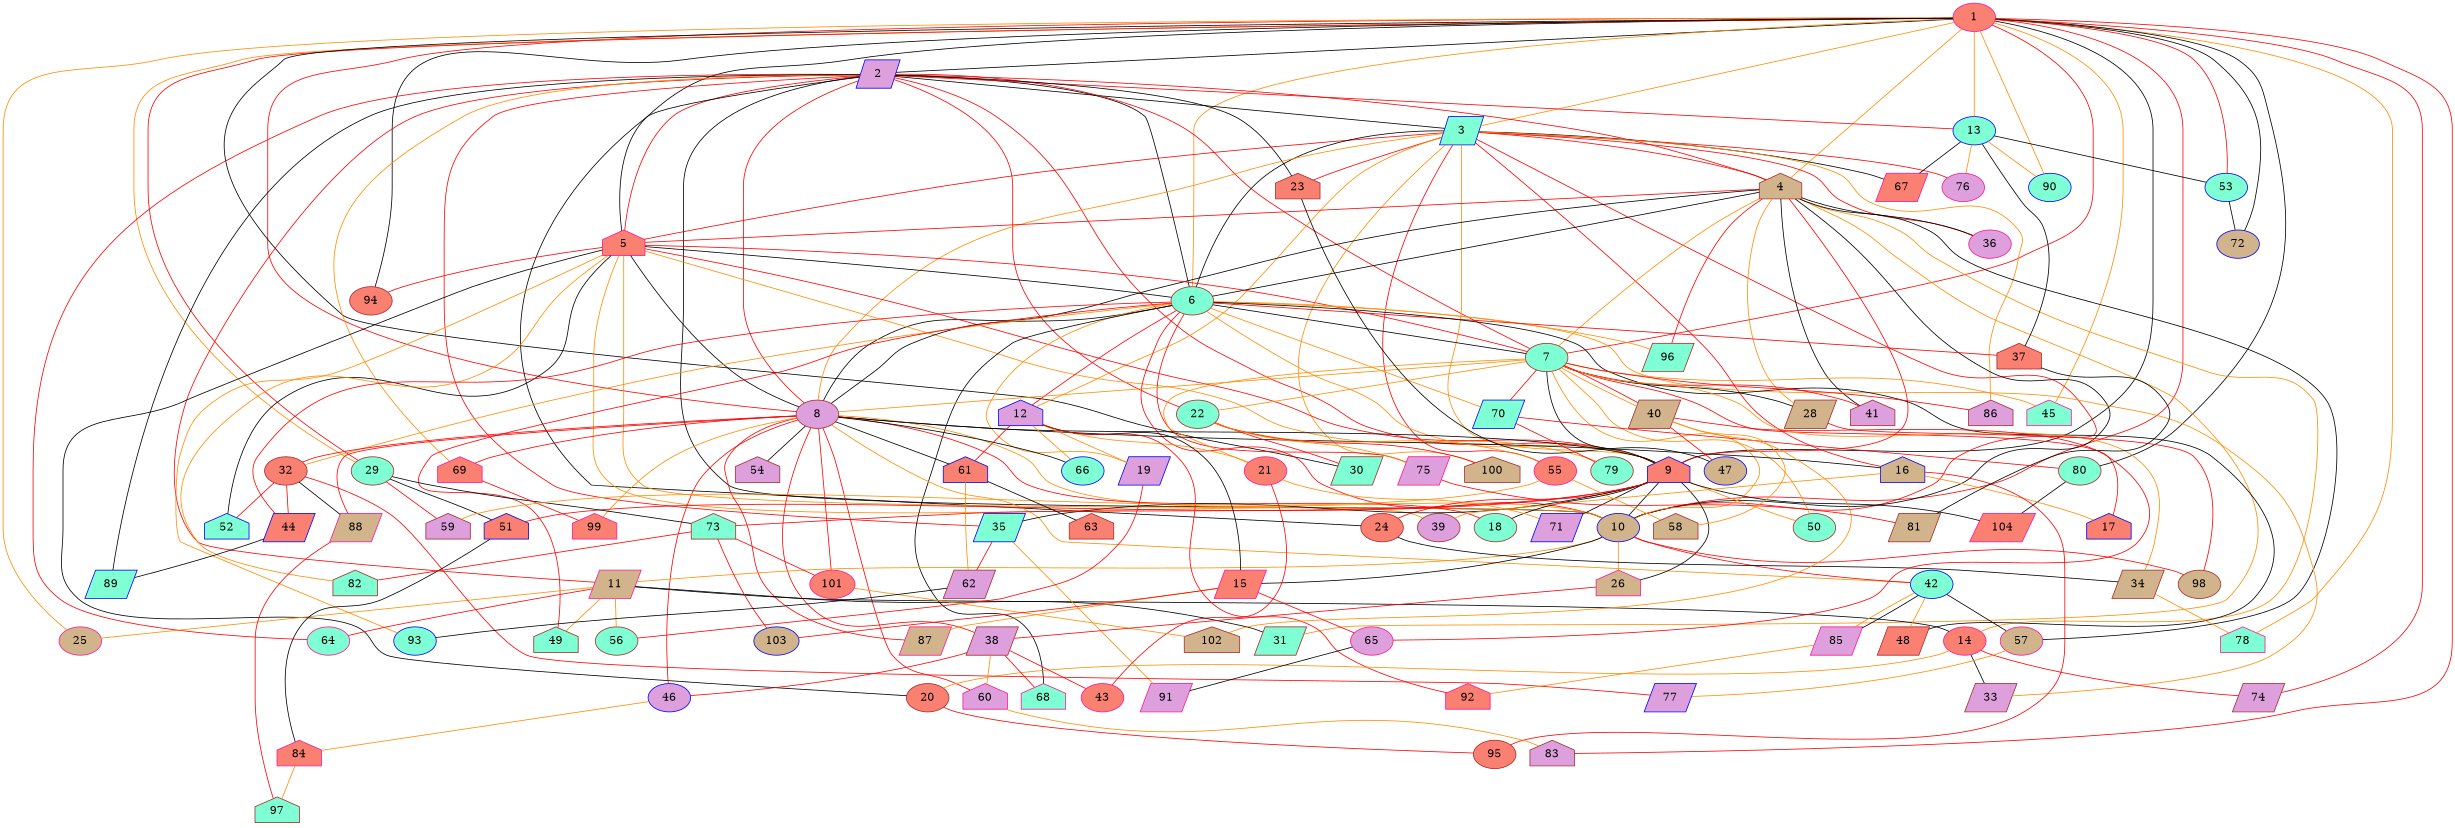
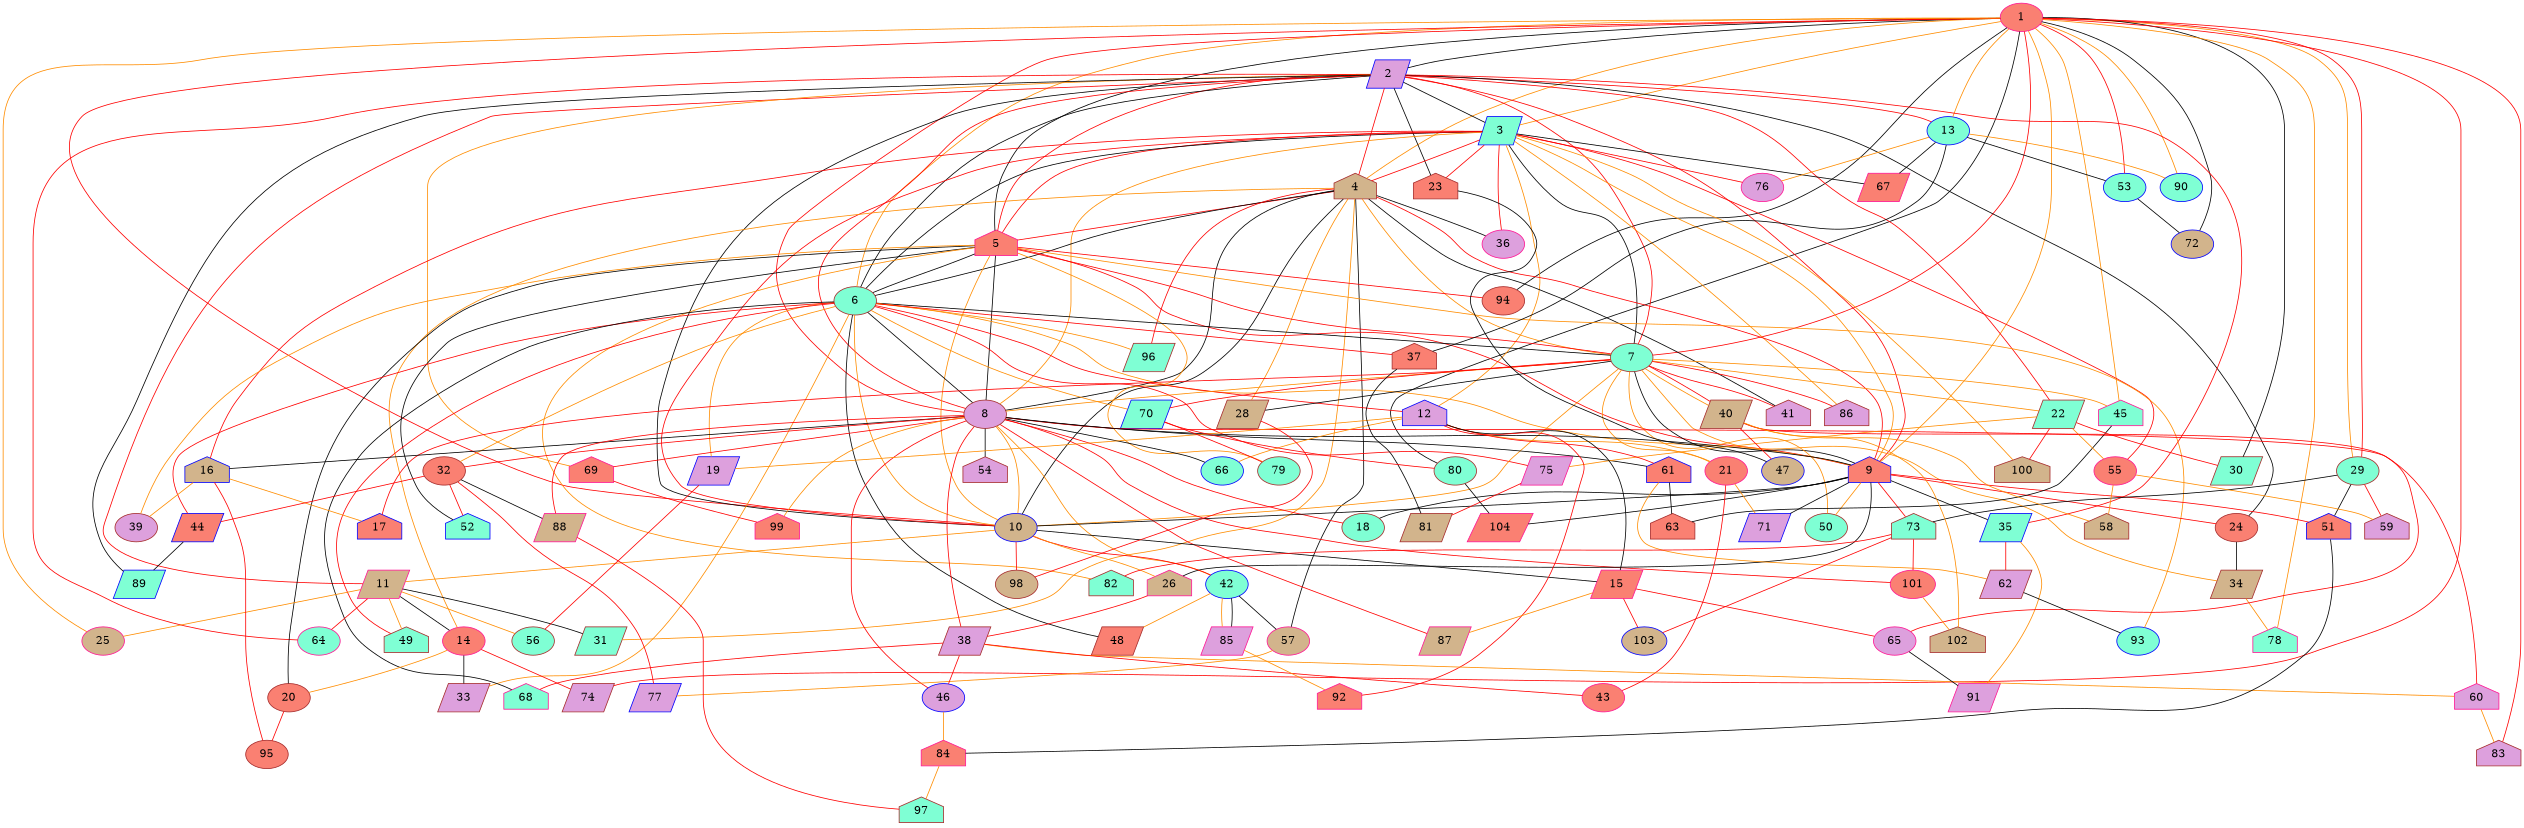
none -> (1609, 221)
(2129, 386) -> (2033, 271)
(1198, 414) -> (2059, 414)
(1310, 473) -> (877, 447)
none -> (1915, 506)
